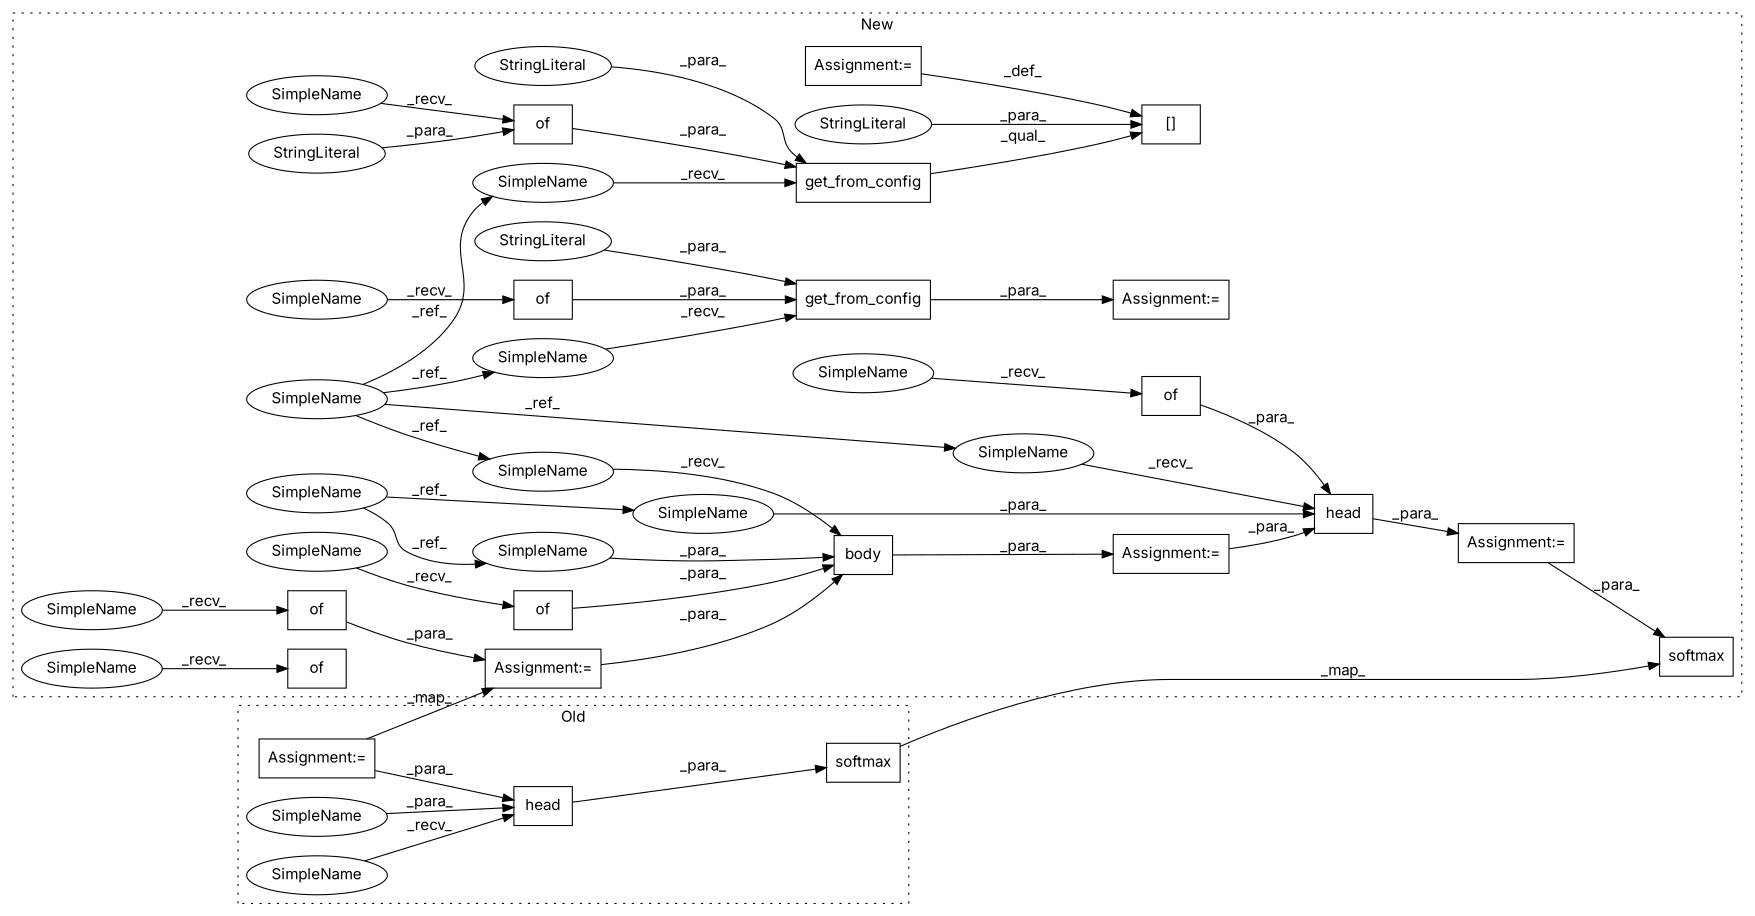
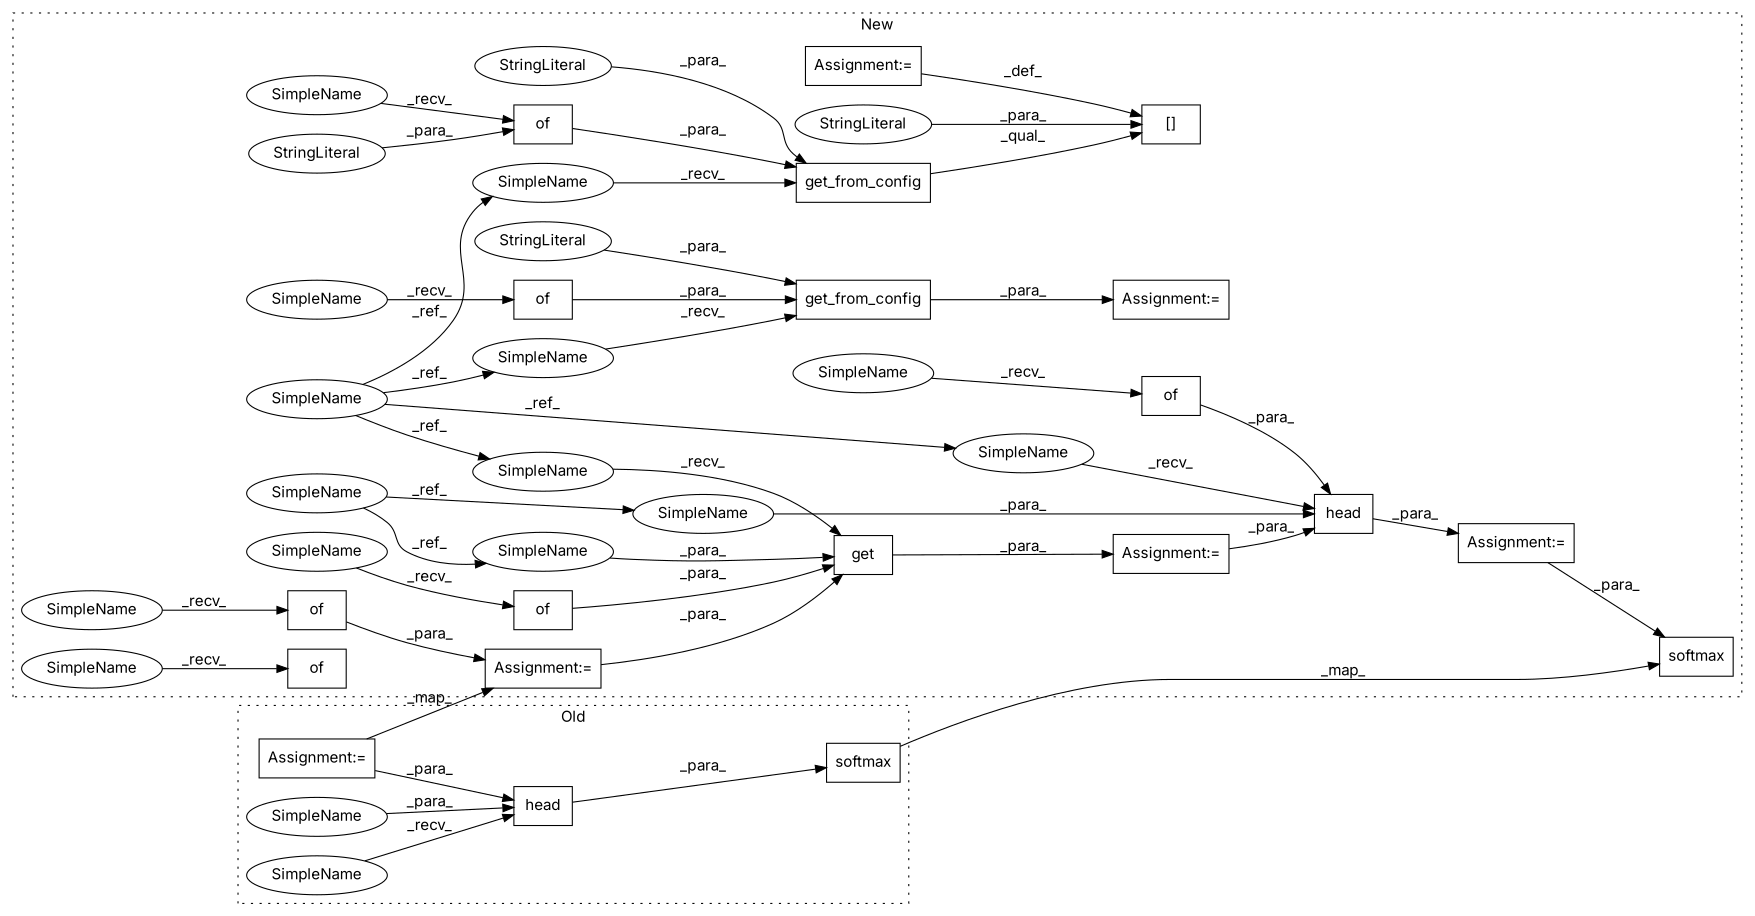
(863, 555) -> (863, 555)
